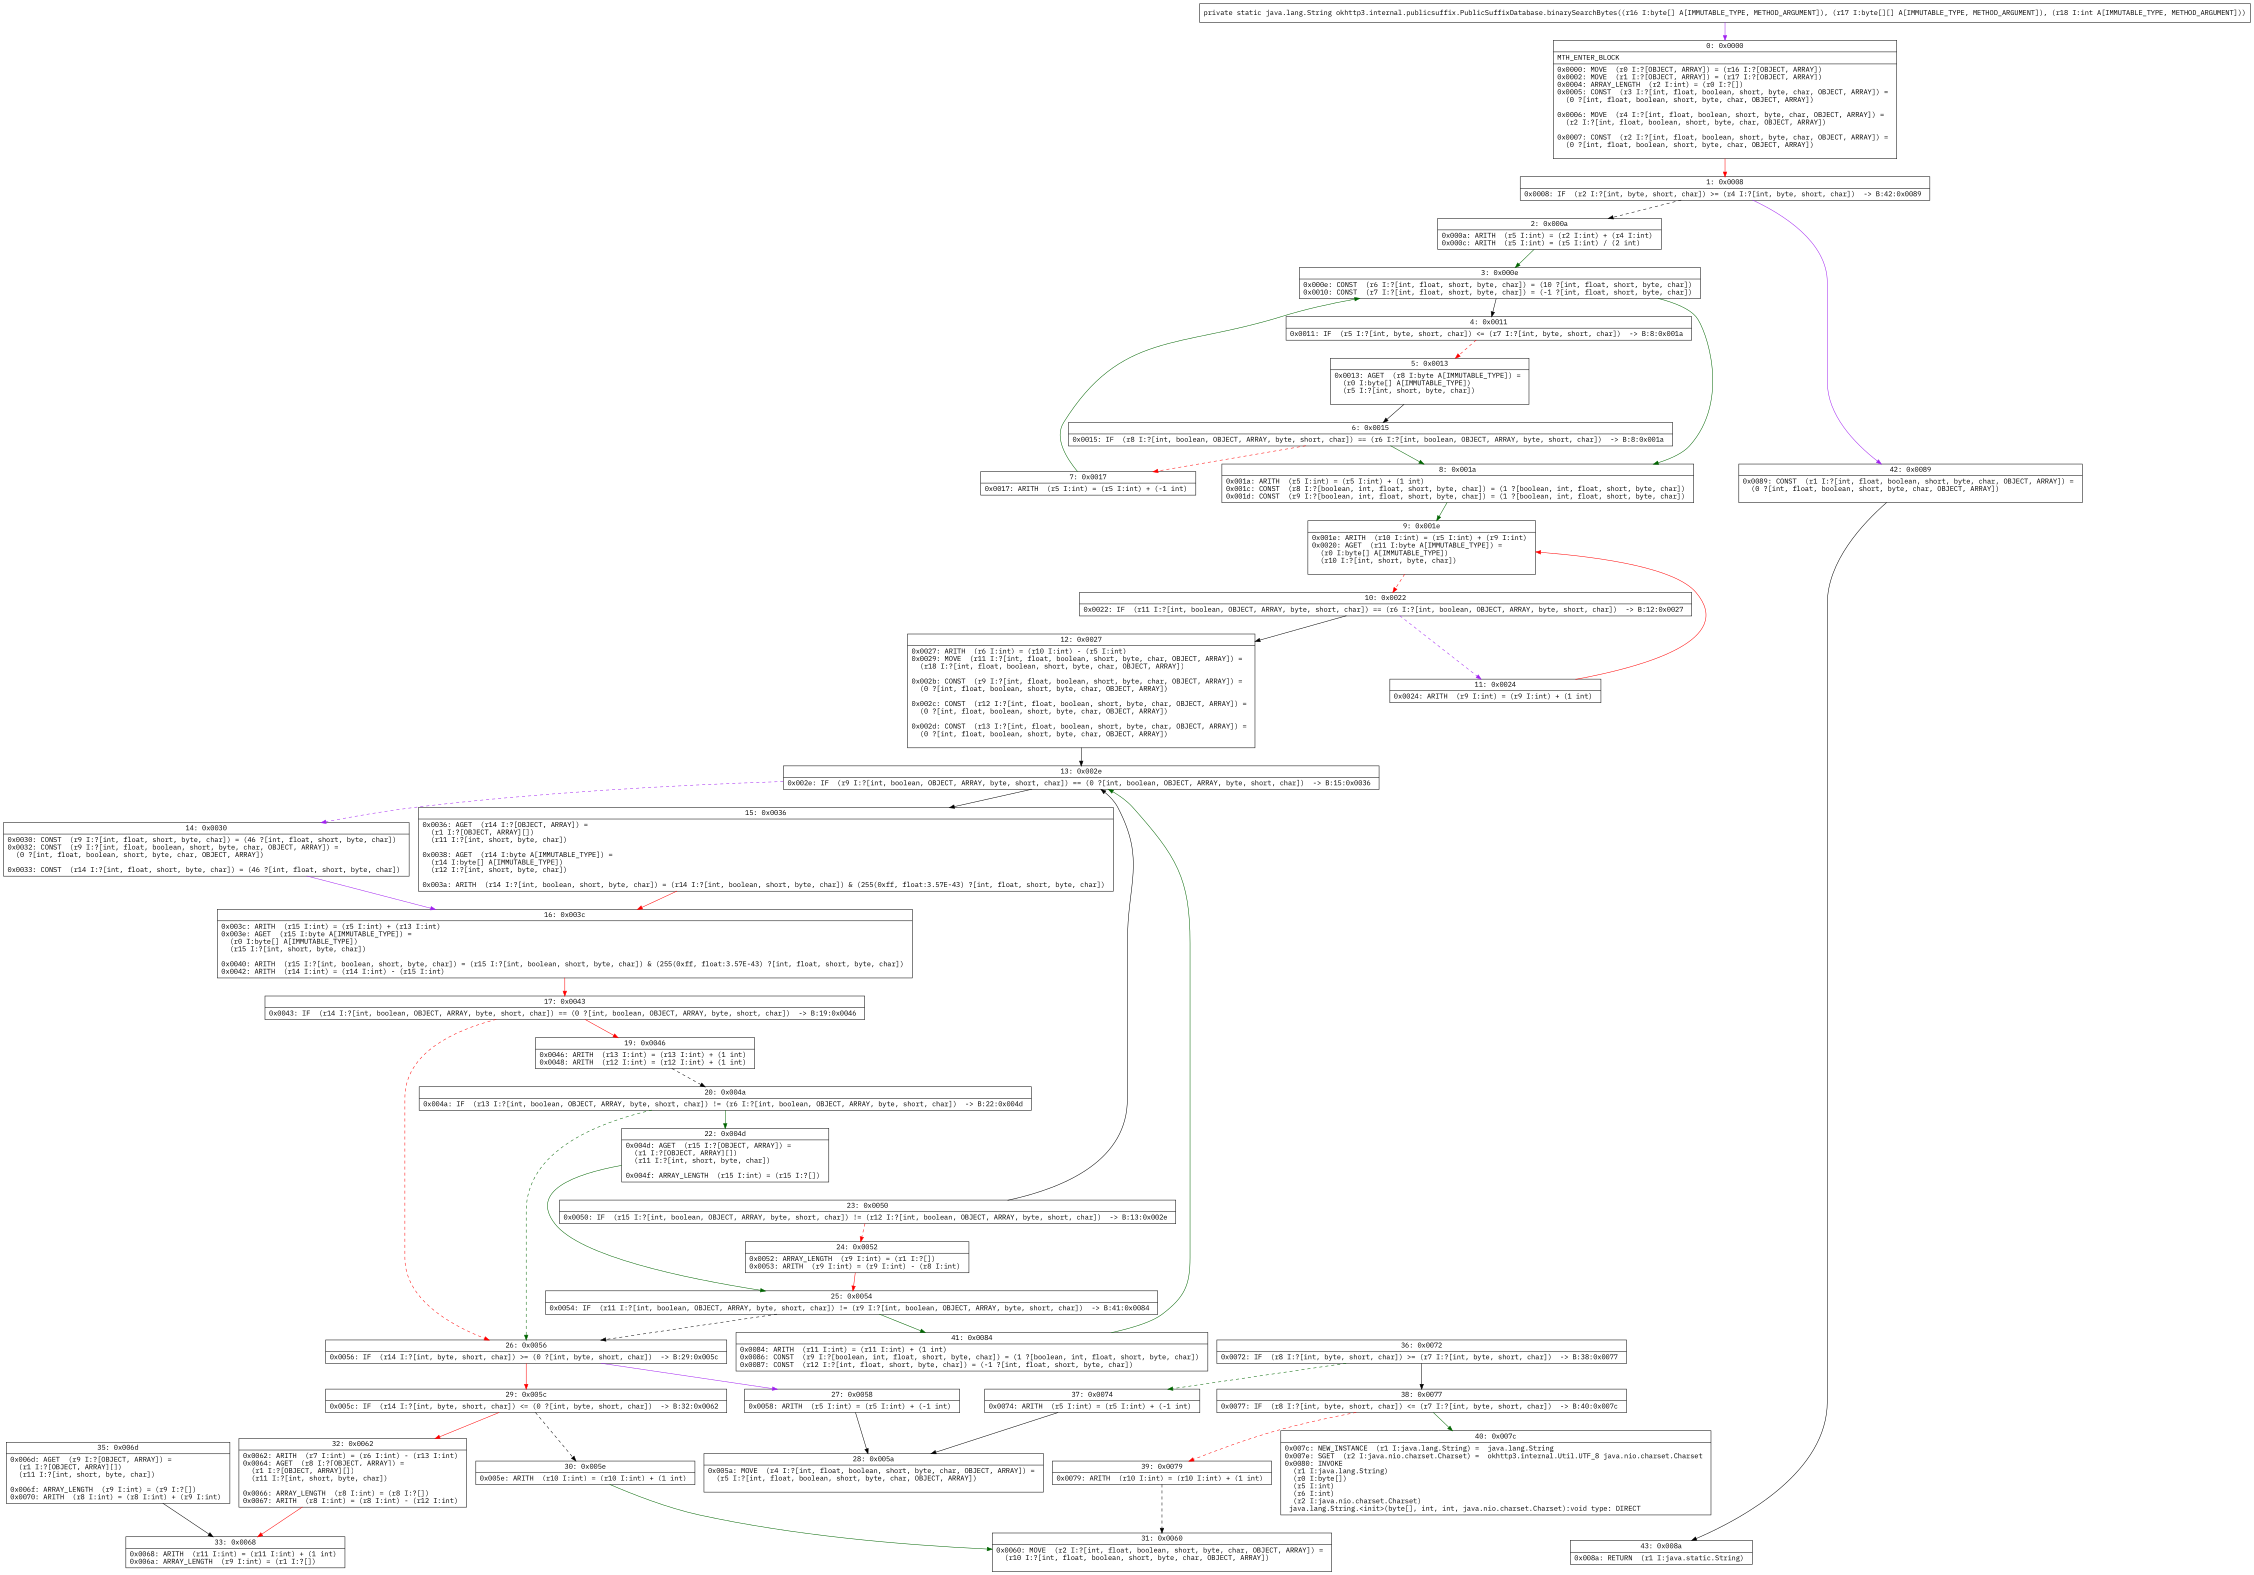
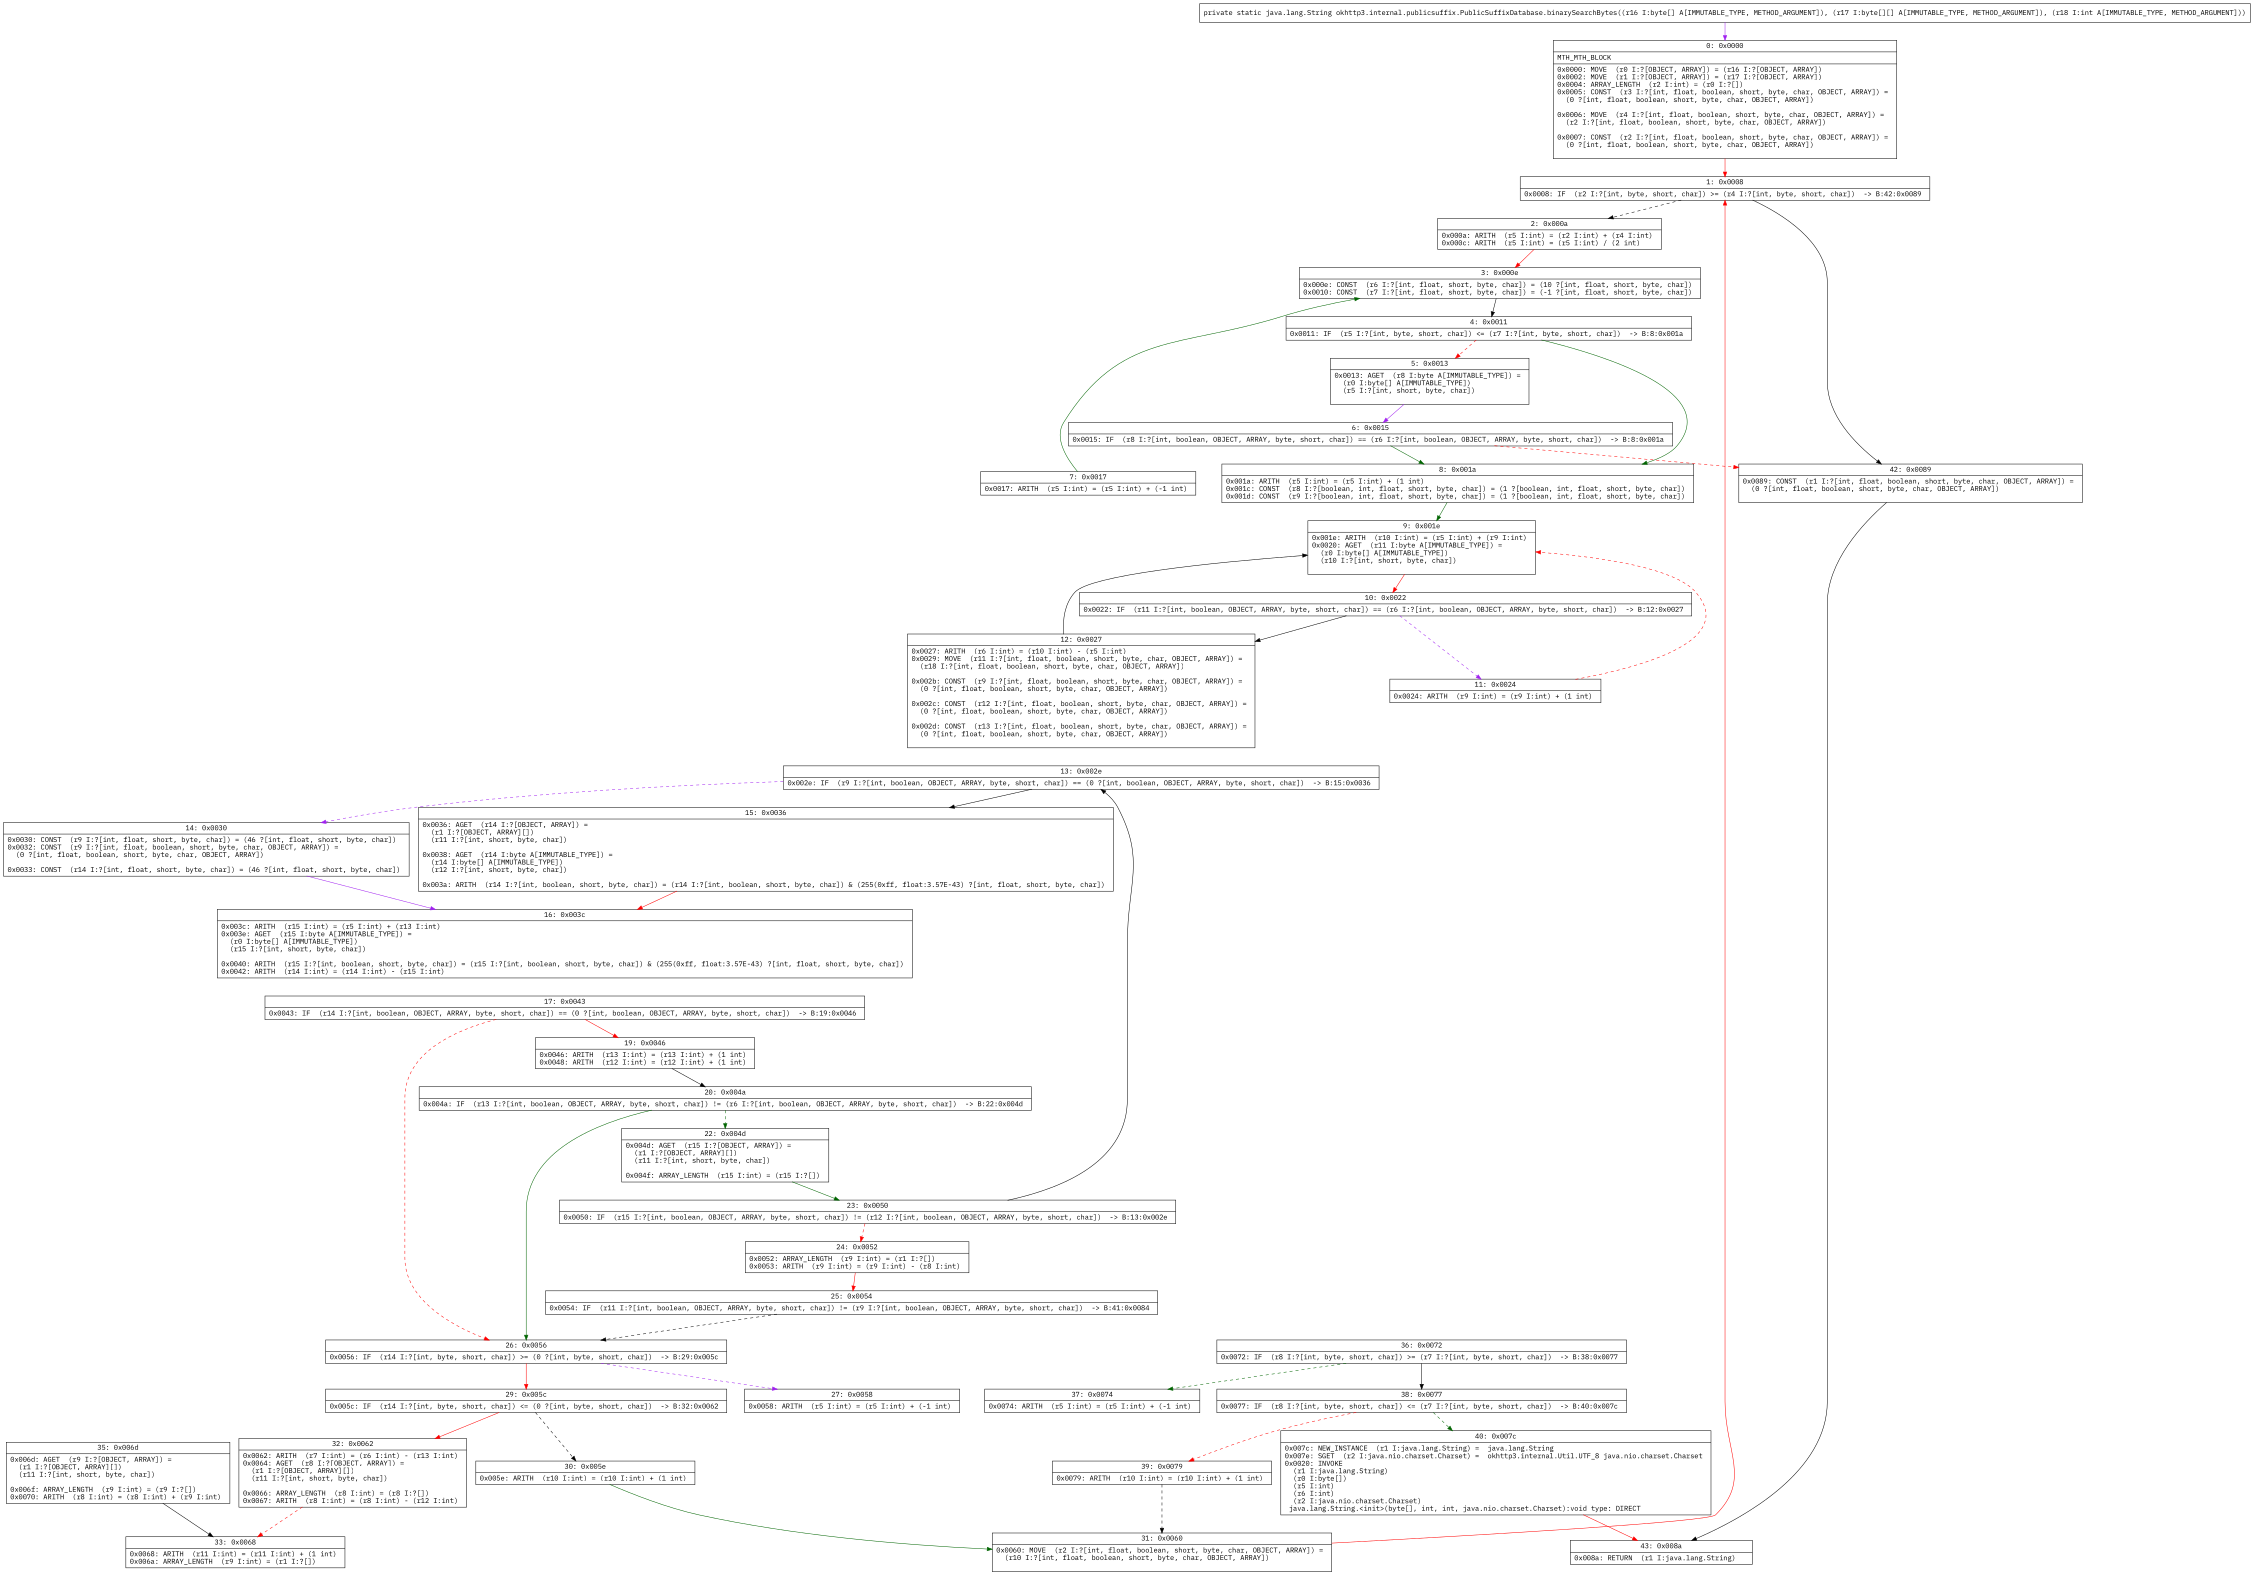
(1588, 58) -> (1584, 58)
(1527, 257) -> (1527, 257)
(1827, 322) -> (1827, 322)
(1712, 379) -> (1652, 380)
(1396, 412) -> (1396, 412)
(1232, 458) -> (1614, 456)
(1400, 581) -> (1400, 581)
(1700, 599) -> (1700, 599)
(1081, 754) -> (1165, 569)
(565, 984) -> none
none -> (1725, 1056)
(686, 1076) -> (686, 1076)
(725, 1117) -> (725, 1117)
(531, 1187) -> (531, 1187)
(601, 1252) -> (813, 1190)
(972, 1352) -> none
(687, 1376) -> (687, 1376)
(1441, 1420) -> (1441, 1420)
(1318, 1464) -> (1318, 1464)
(874, 1473) -> none
(282, 1521) -> (282, 1521)
none -> (1602, 1524)
(1661, 1558) -> (1657, 1558)
